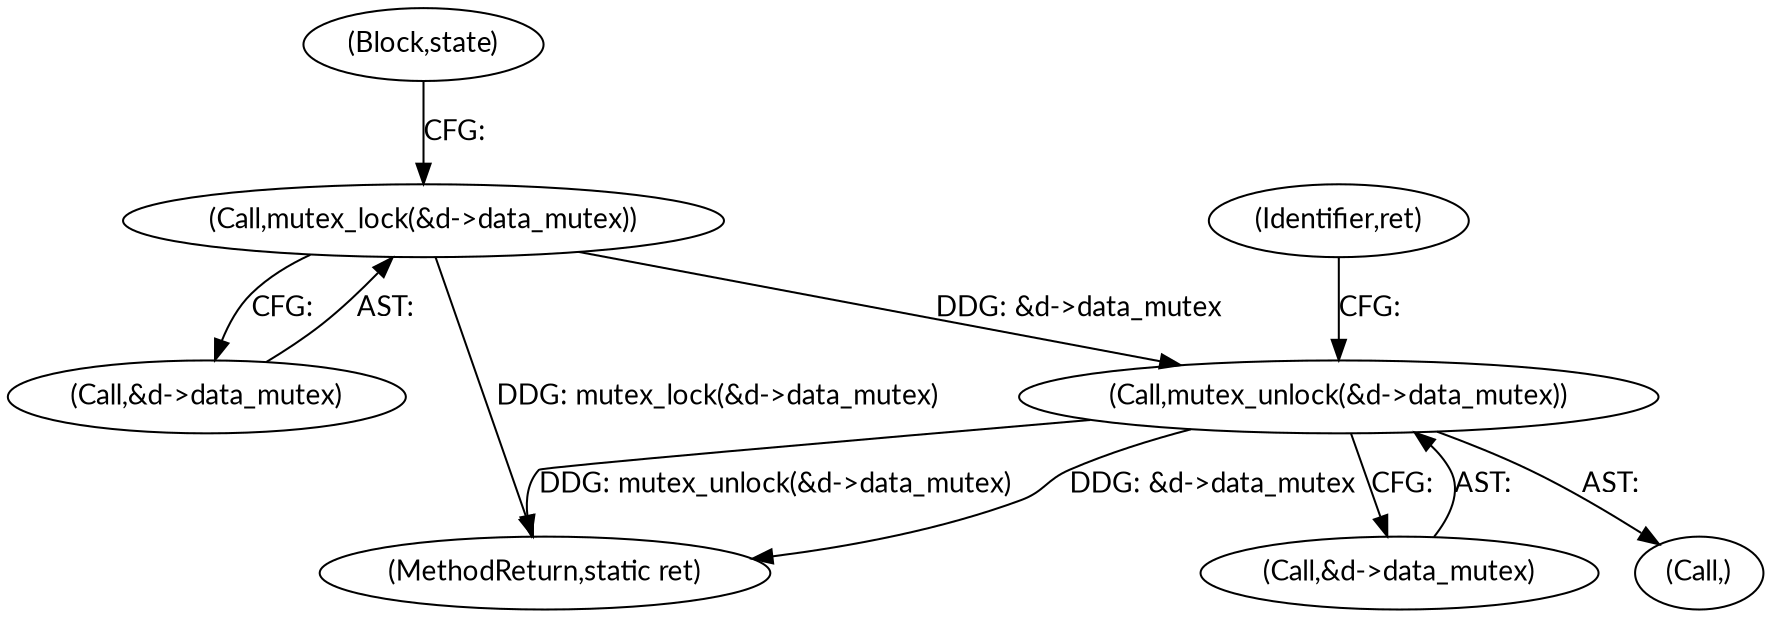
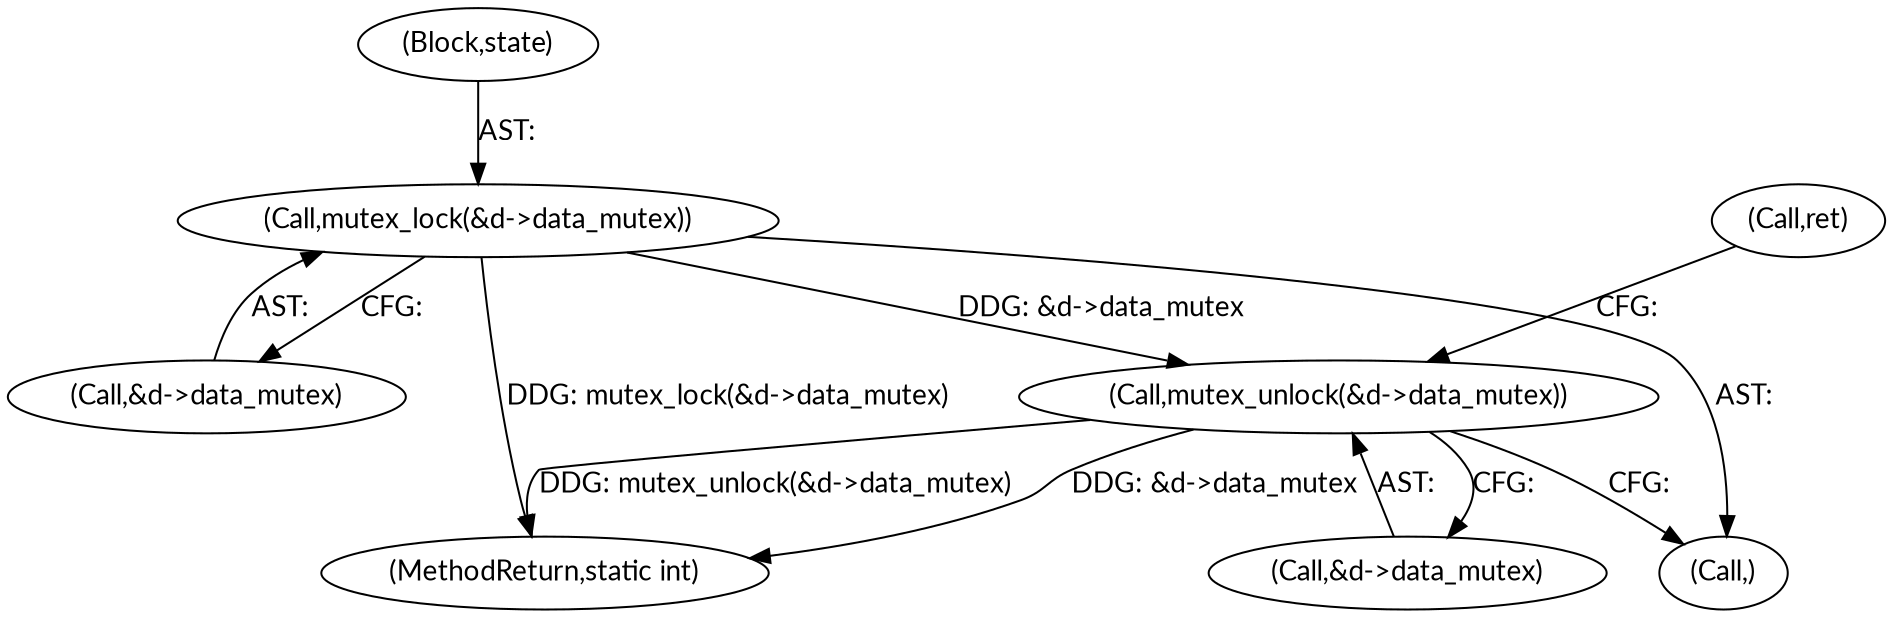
(459, 133) -> (512, 133)
(1339, 221) -> (1798, 221)
none -> (1301, 282)
(1615, 485) -> (1644, 485)
(545, 573) -> (545, 573)
